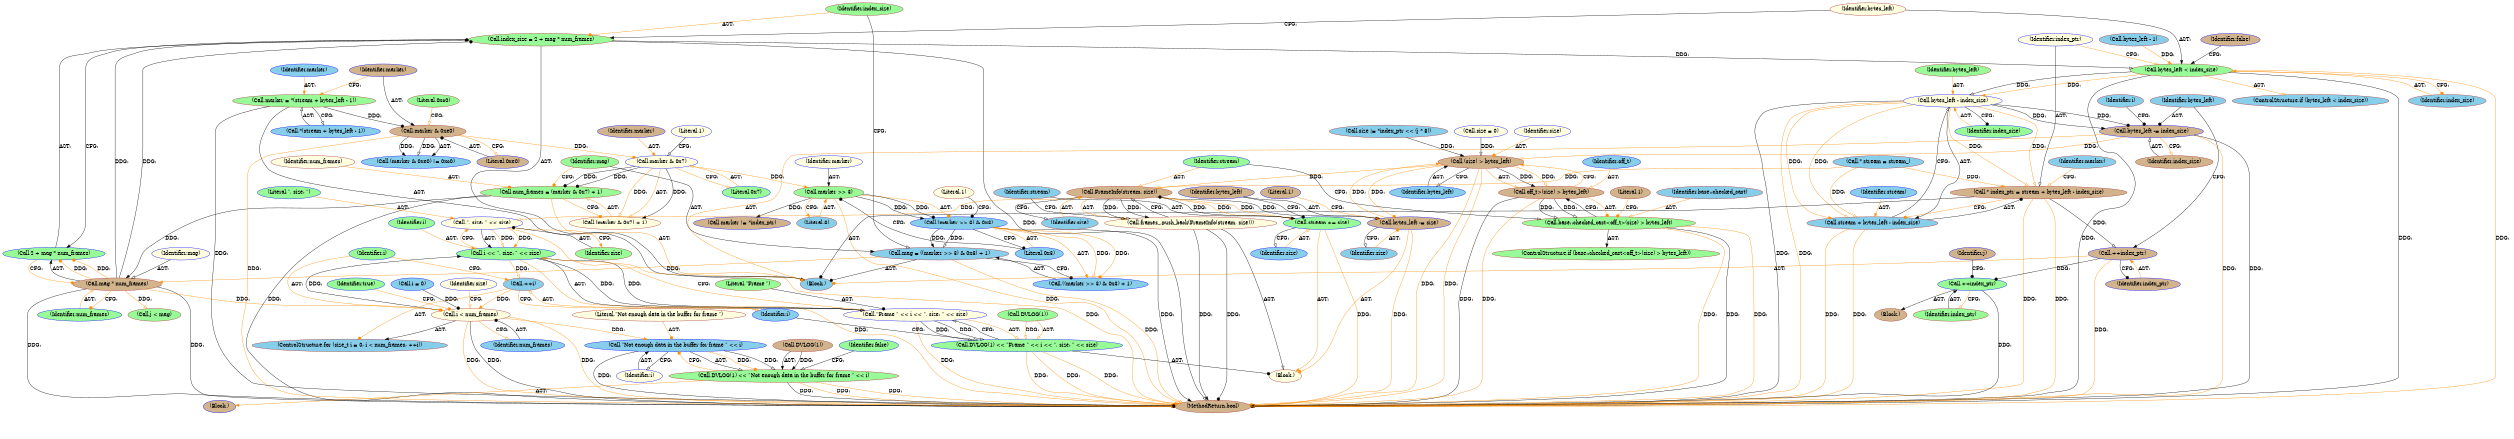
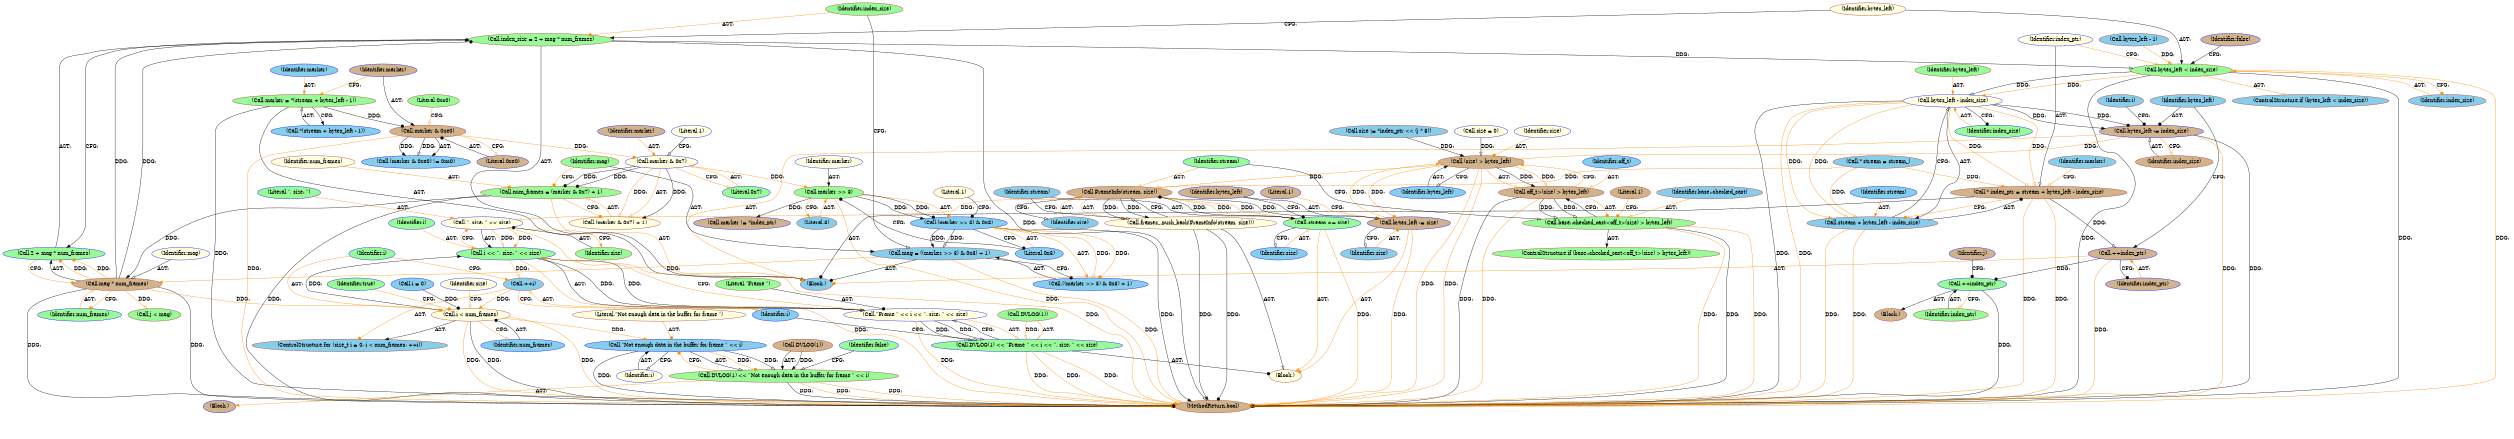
(318, 114) -> (318, 114)
